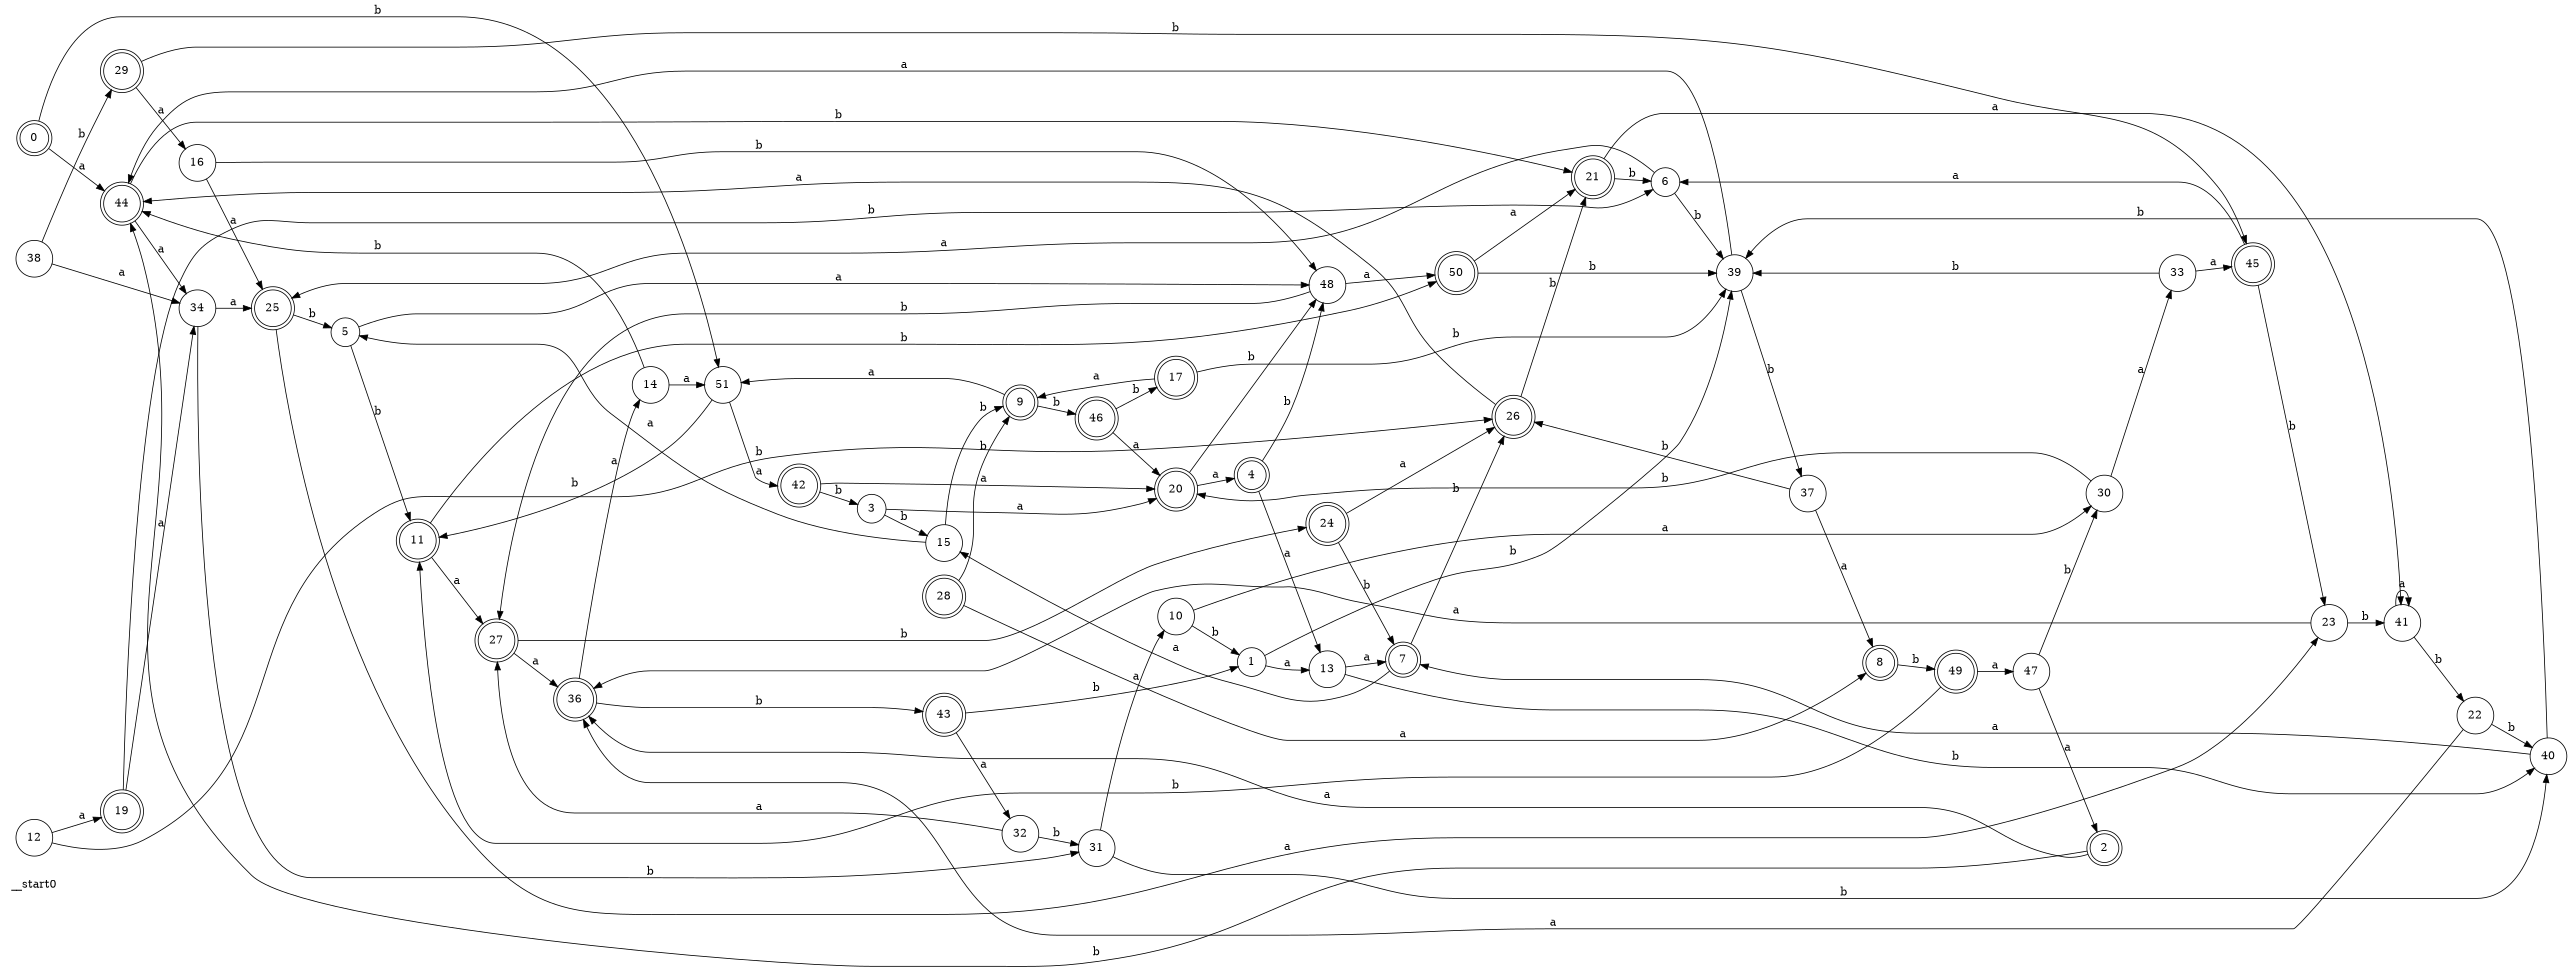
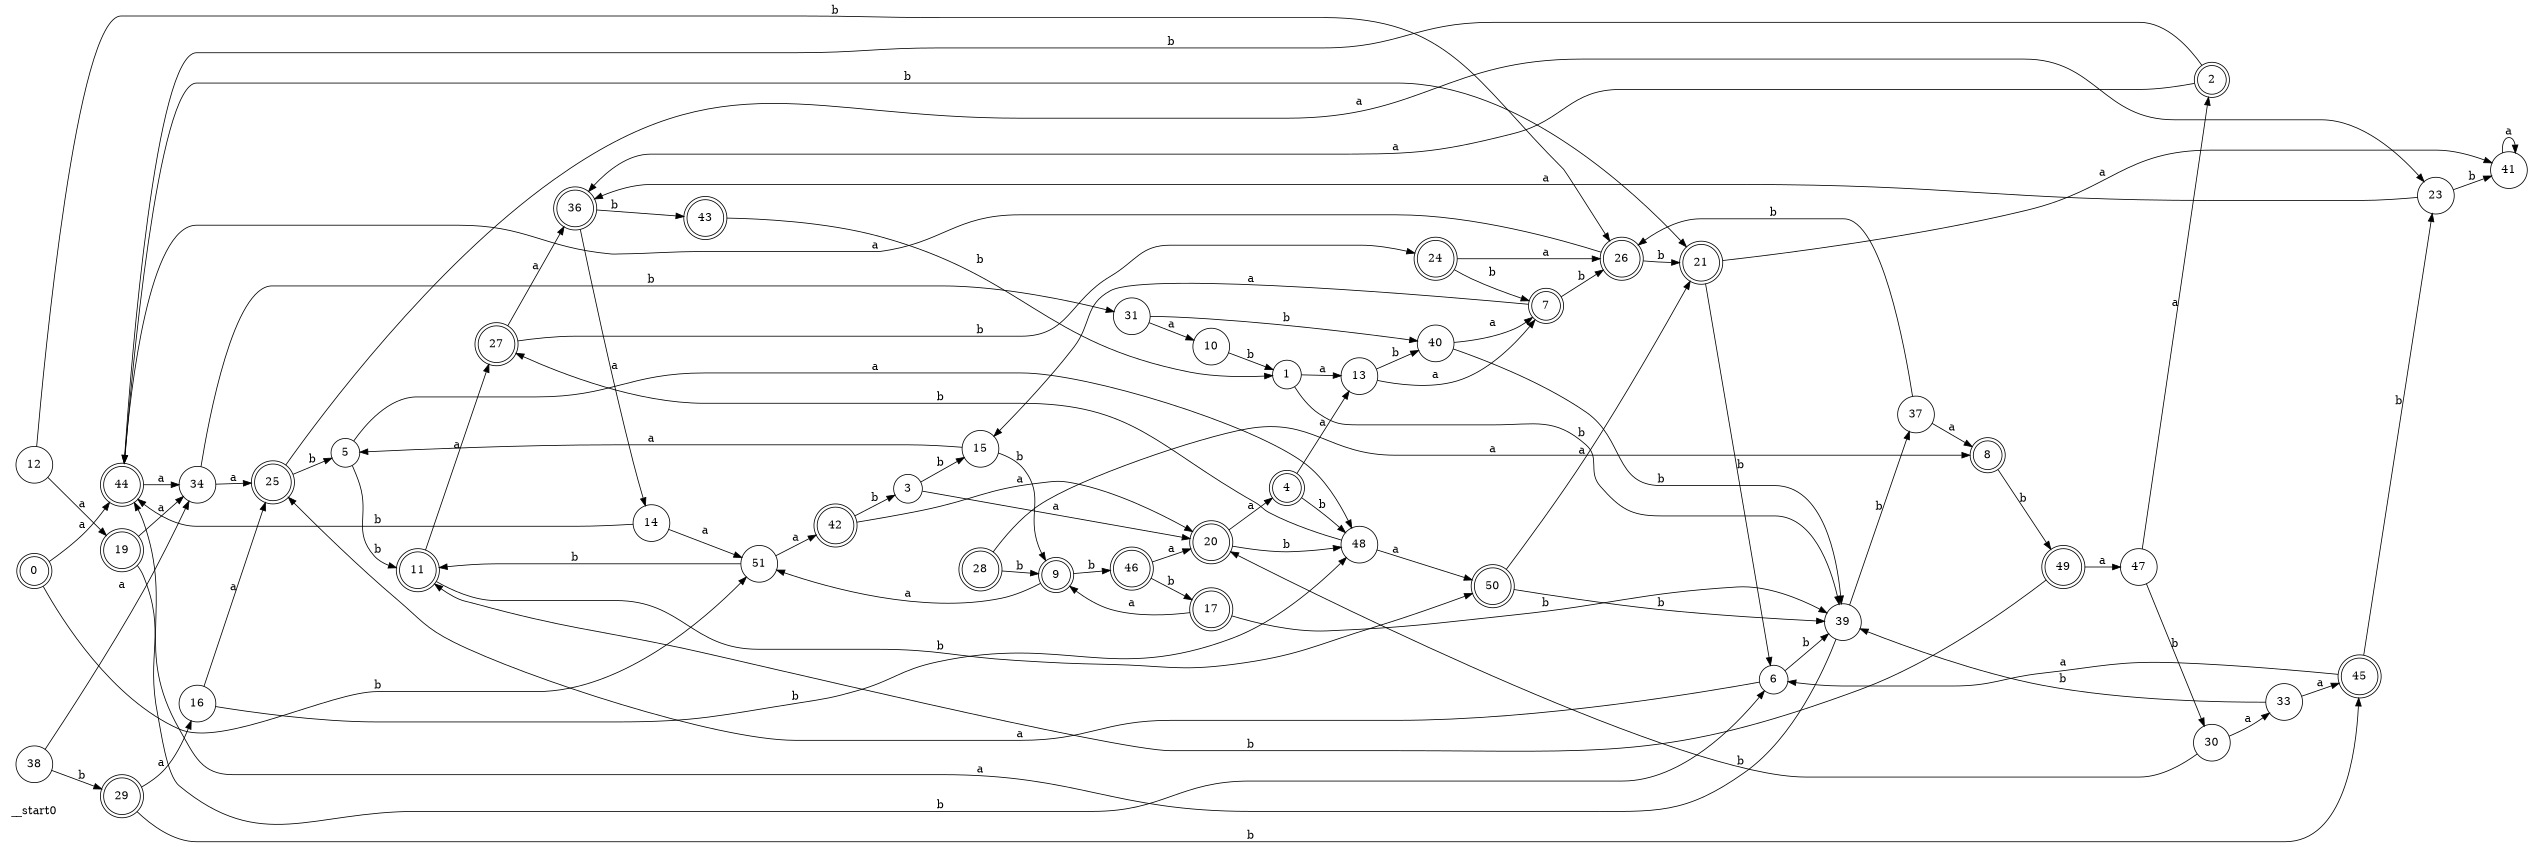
(1637, 534) -> none
(2475, 716) -> none
(1020, 834) -> none
